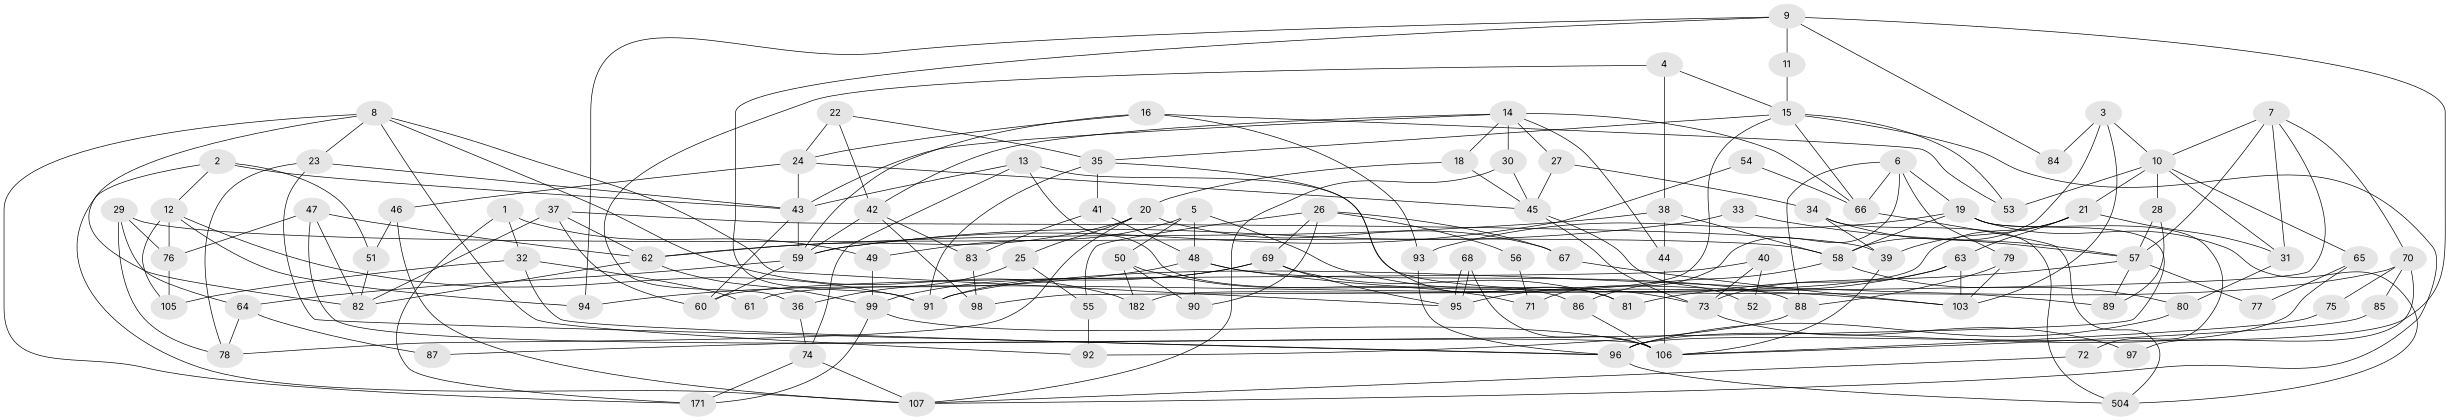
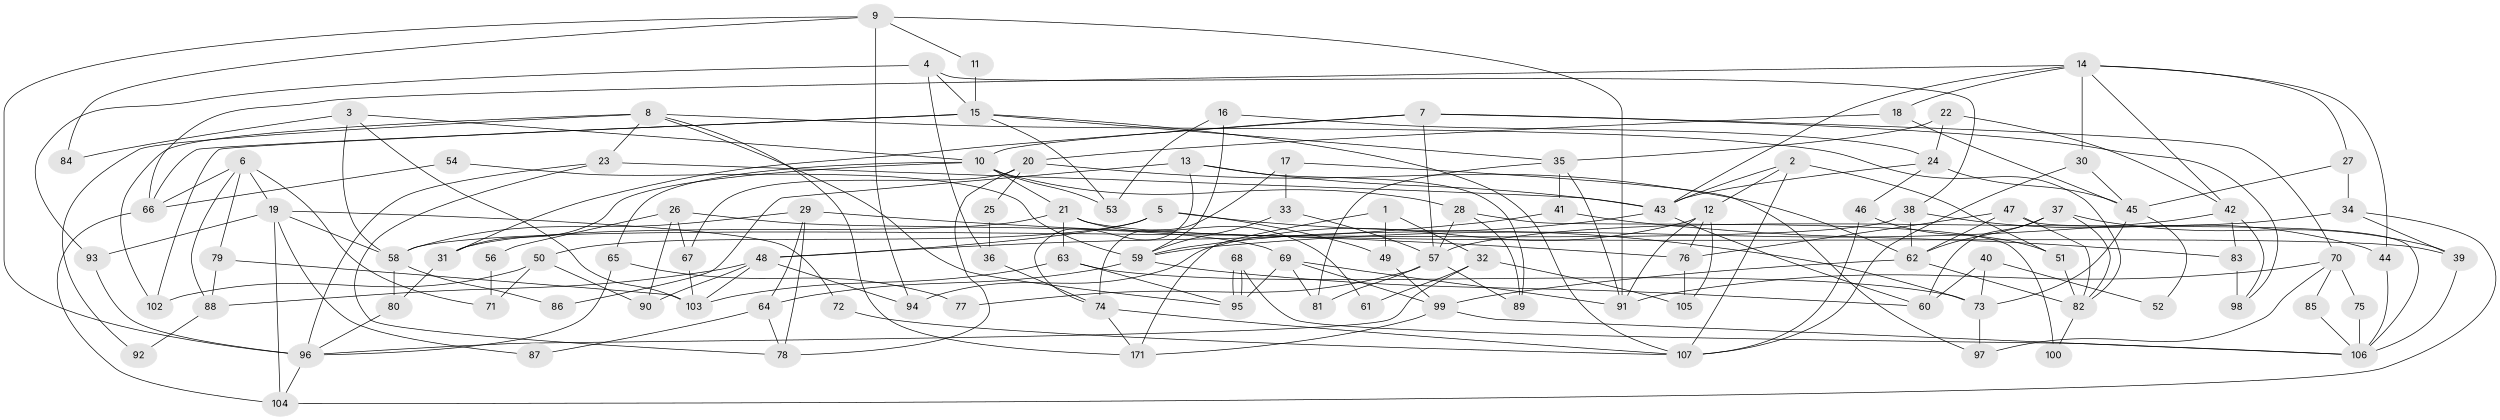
(1317, 153) -> (410, 82)
none -> (1286, 162)
(1089, 307) -> none
(1137, 307) -> (155, 307)
(1622, 331) -> none
none -> (2054, 356)
(2121, 404) -> (280, 404)
